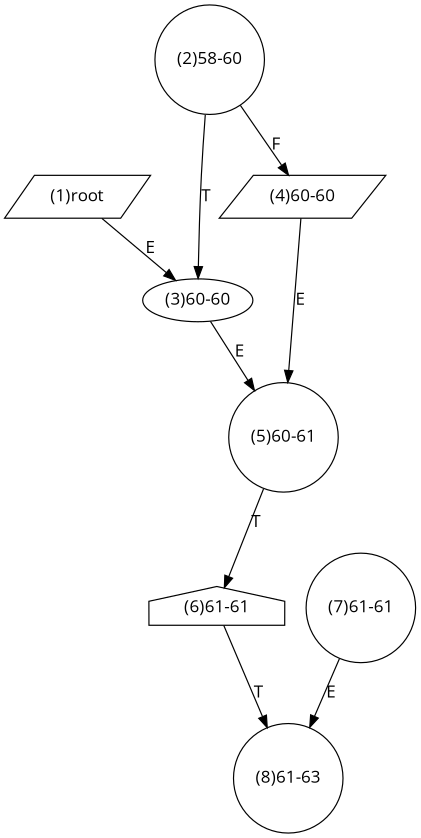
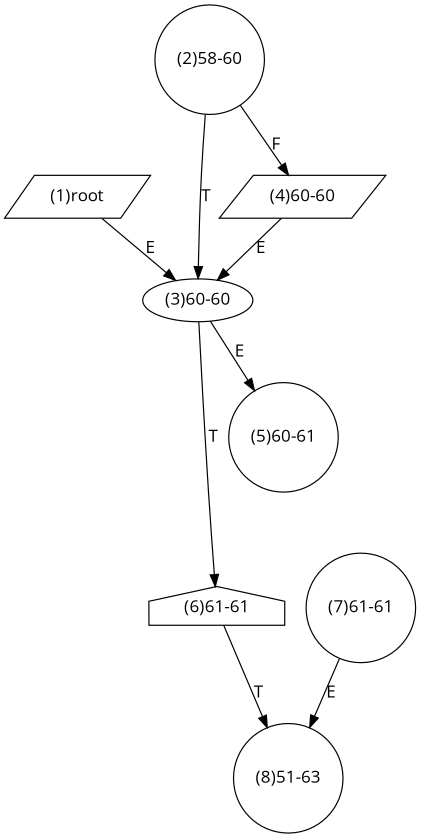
(295, 294) -> (254, 245)
(246, 533) -> (206, 448)
(288, 778) -> (288, 778)
